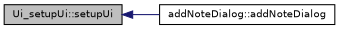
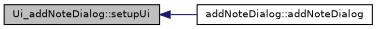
(63, 15) -> (82, 15)
